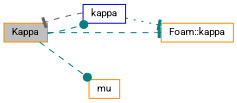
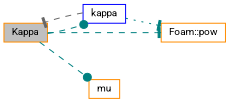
(197, 33) -> (193, 33)
